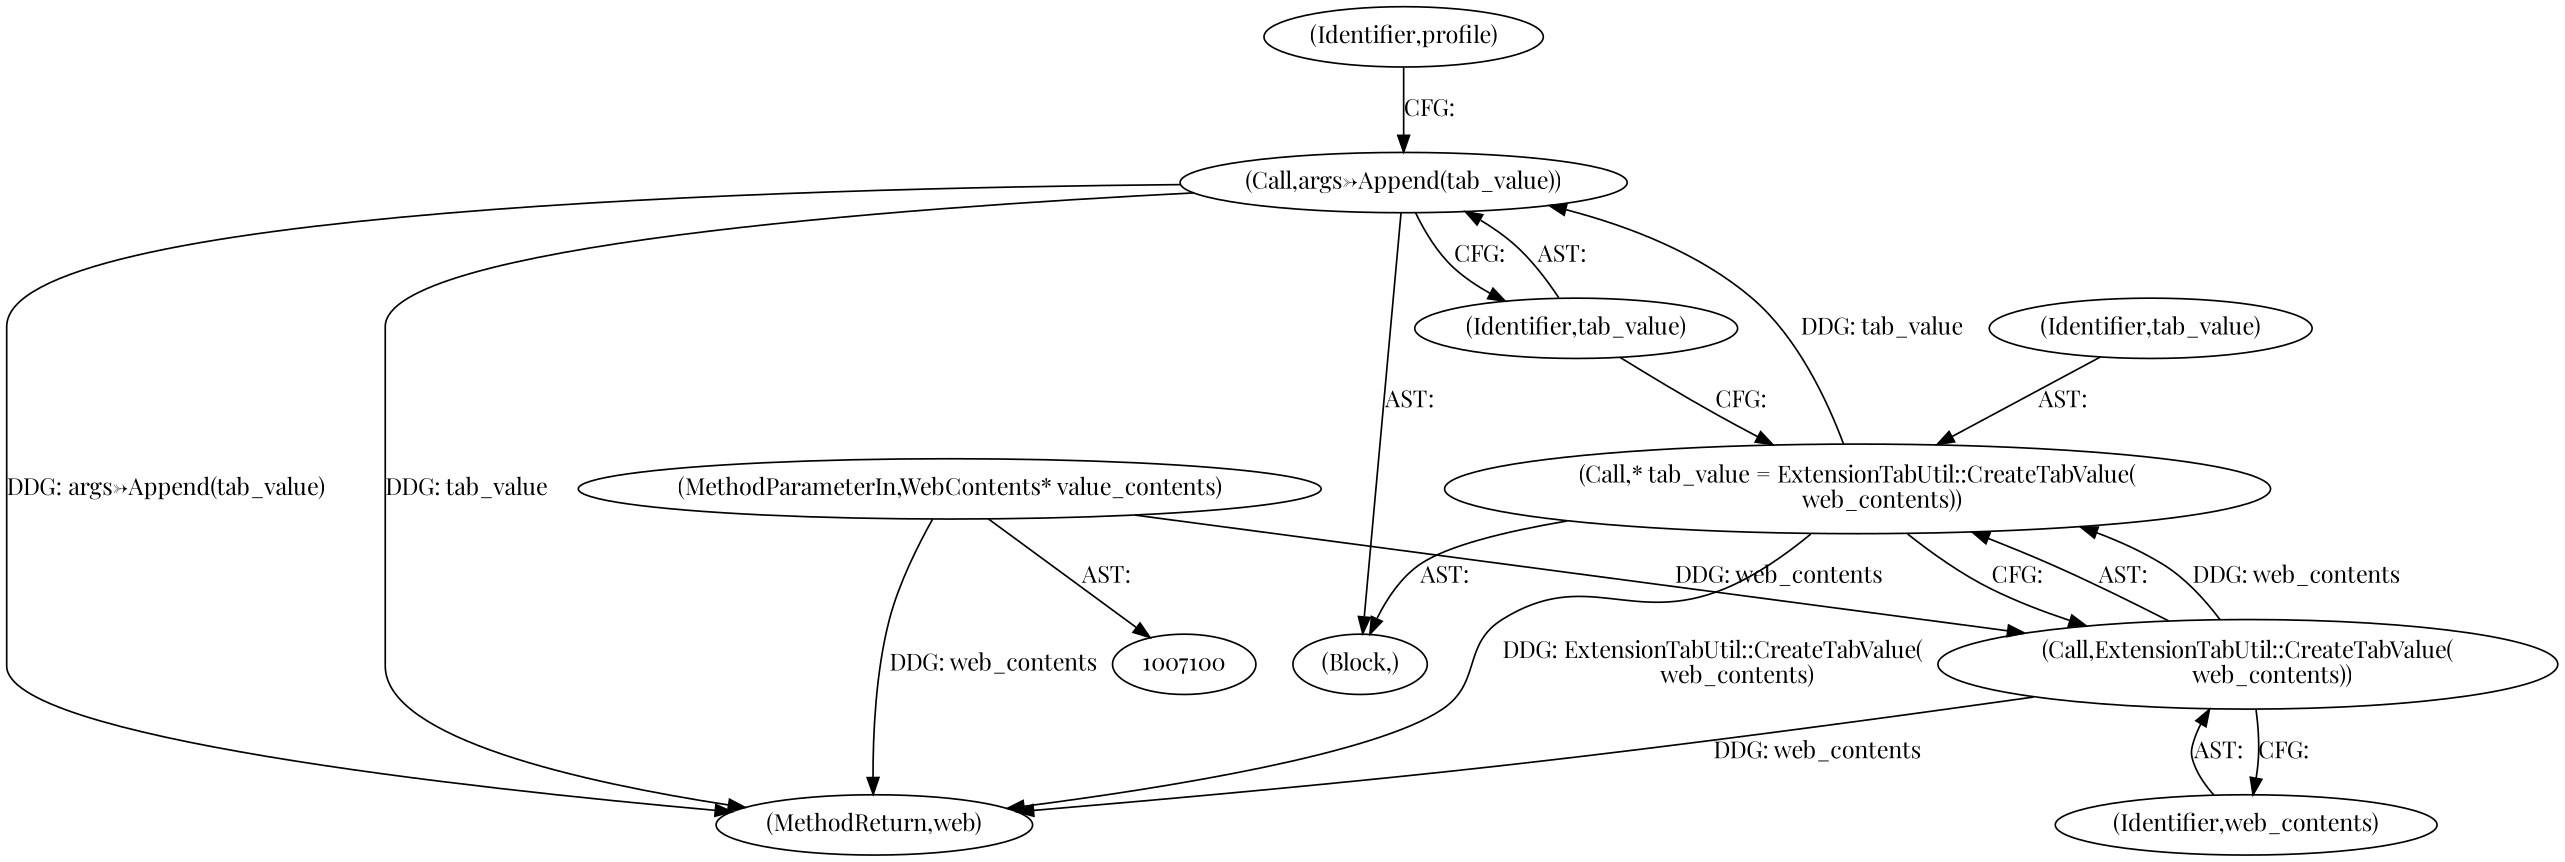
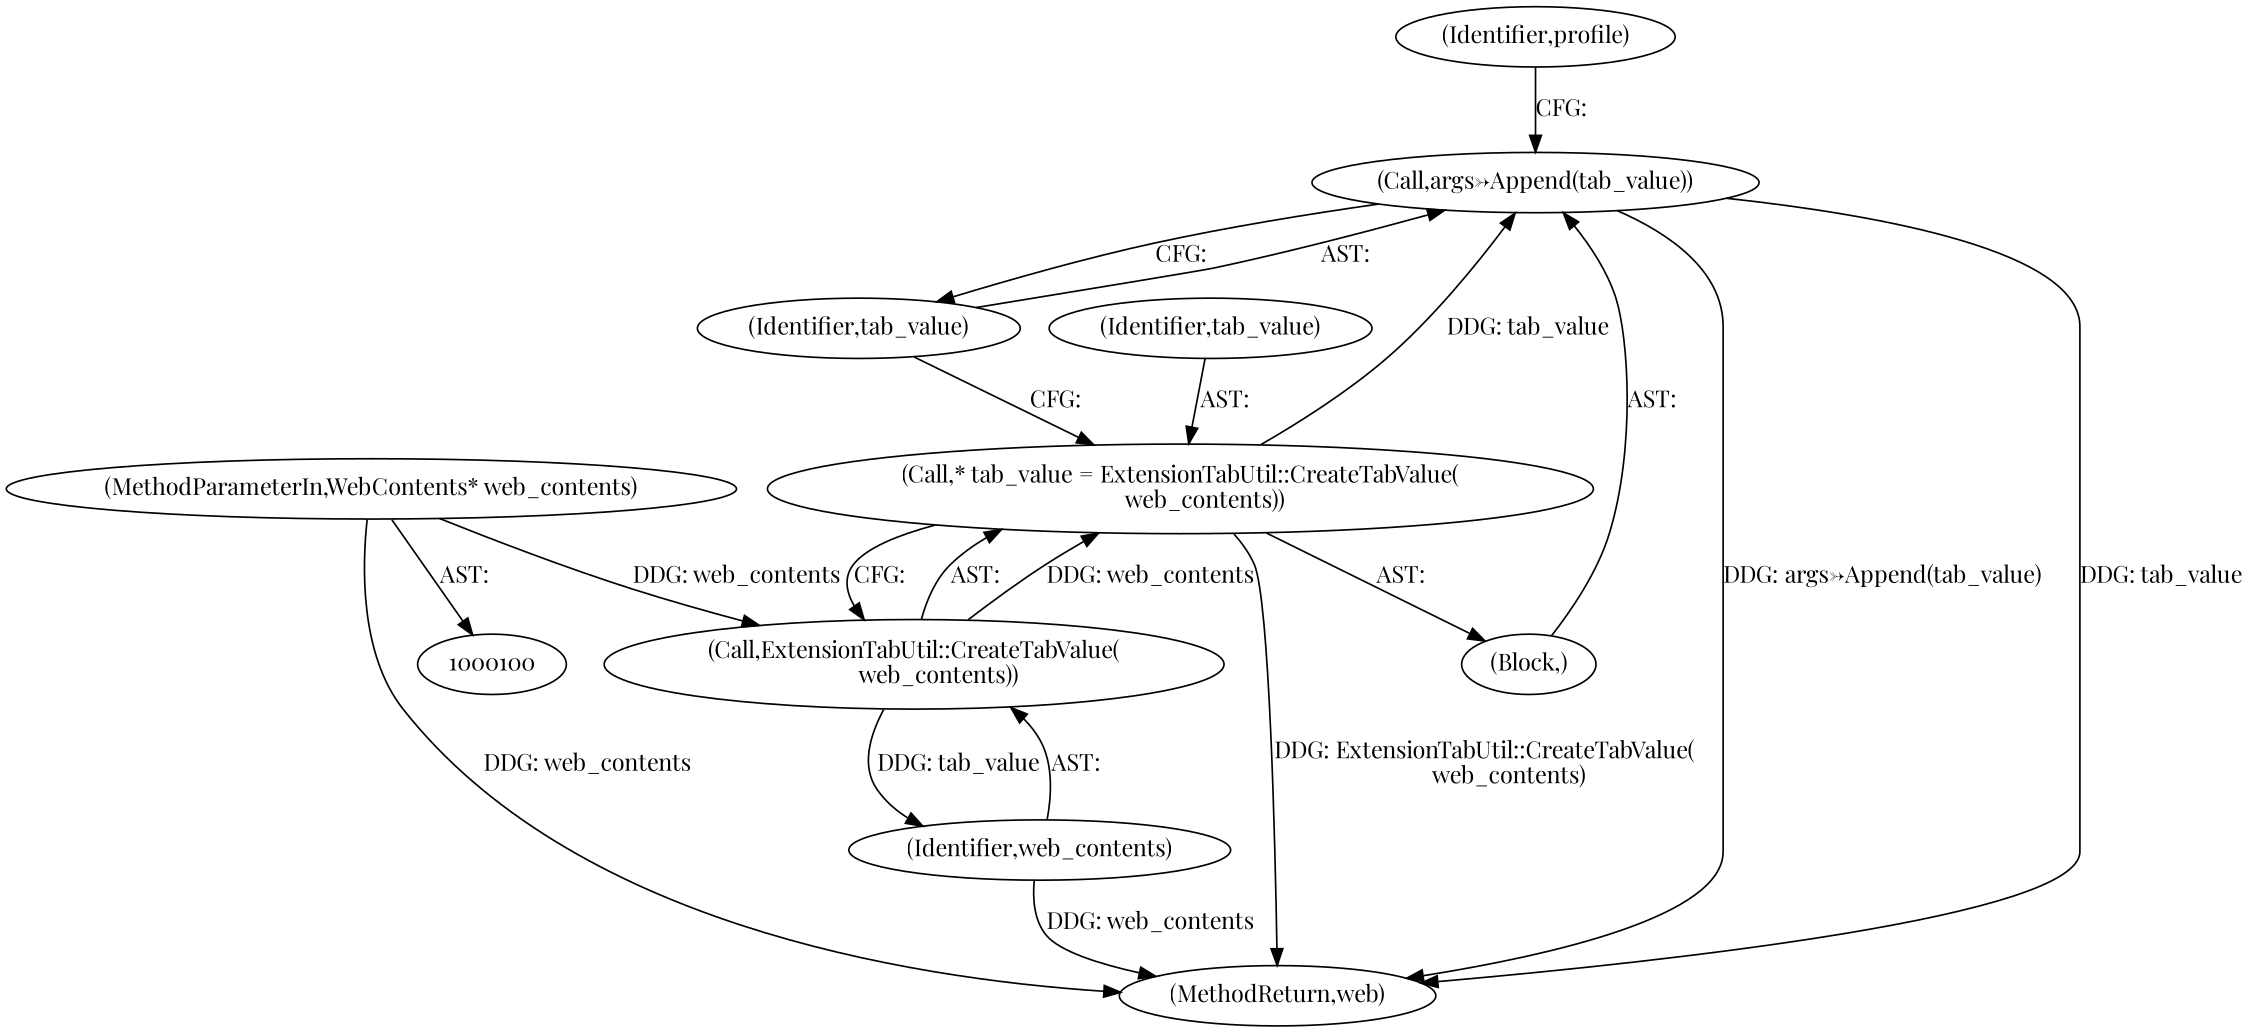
(1383, 415) -> (1626, 433)
(950, 489) -> (371, 489)
(1184, 664) -> (492, 664)
(2287, 752) -> (958, 765)
(1535, 762) -> (1064, 948)
